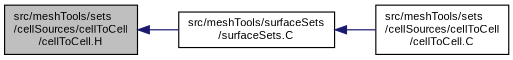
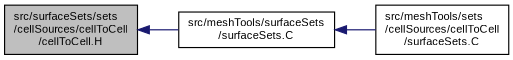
(71, 30) -> (71, 30)
(442, 30) -> (442, 30)
